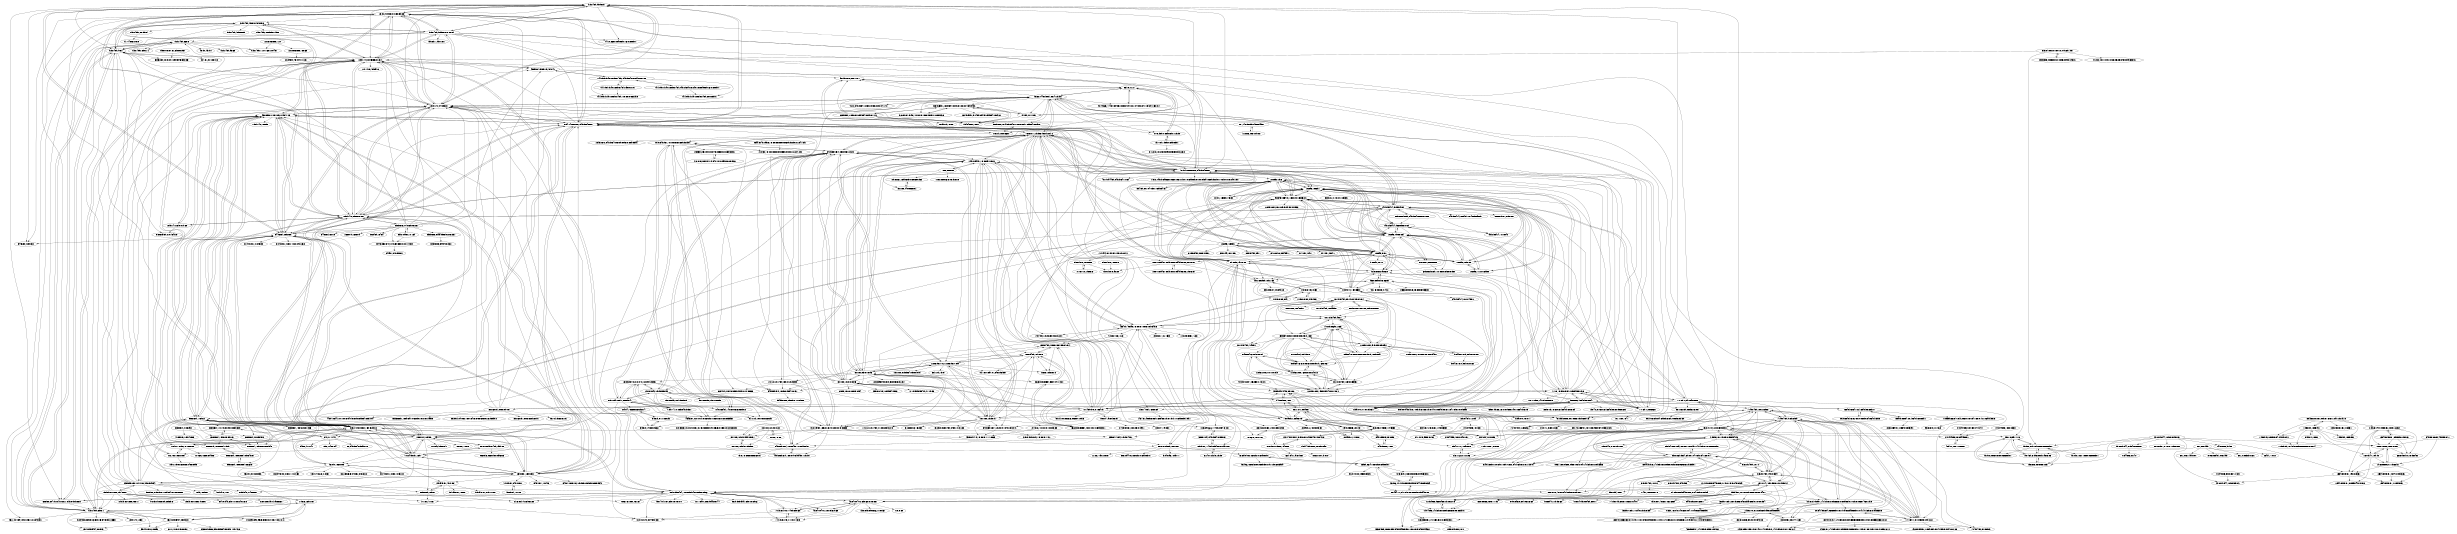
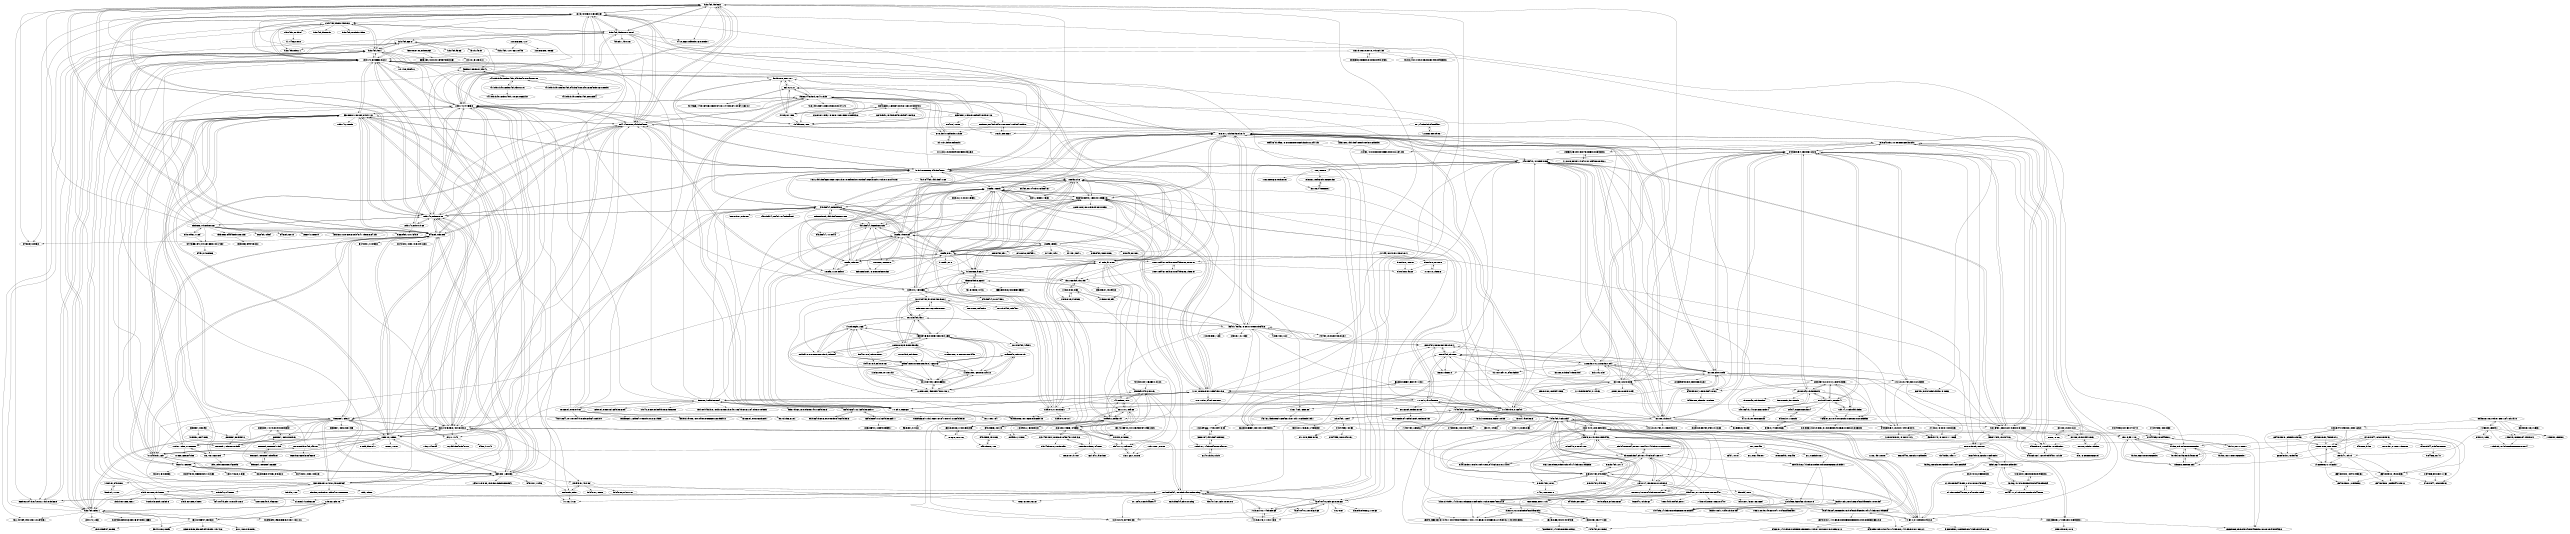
(296, 60) -> none
none -> (355, 235)
(286, 474) -> (199, 474)
